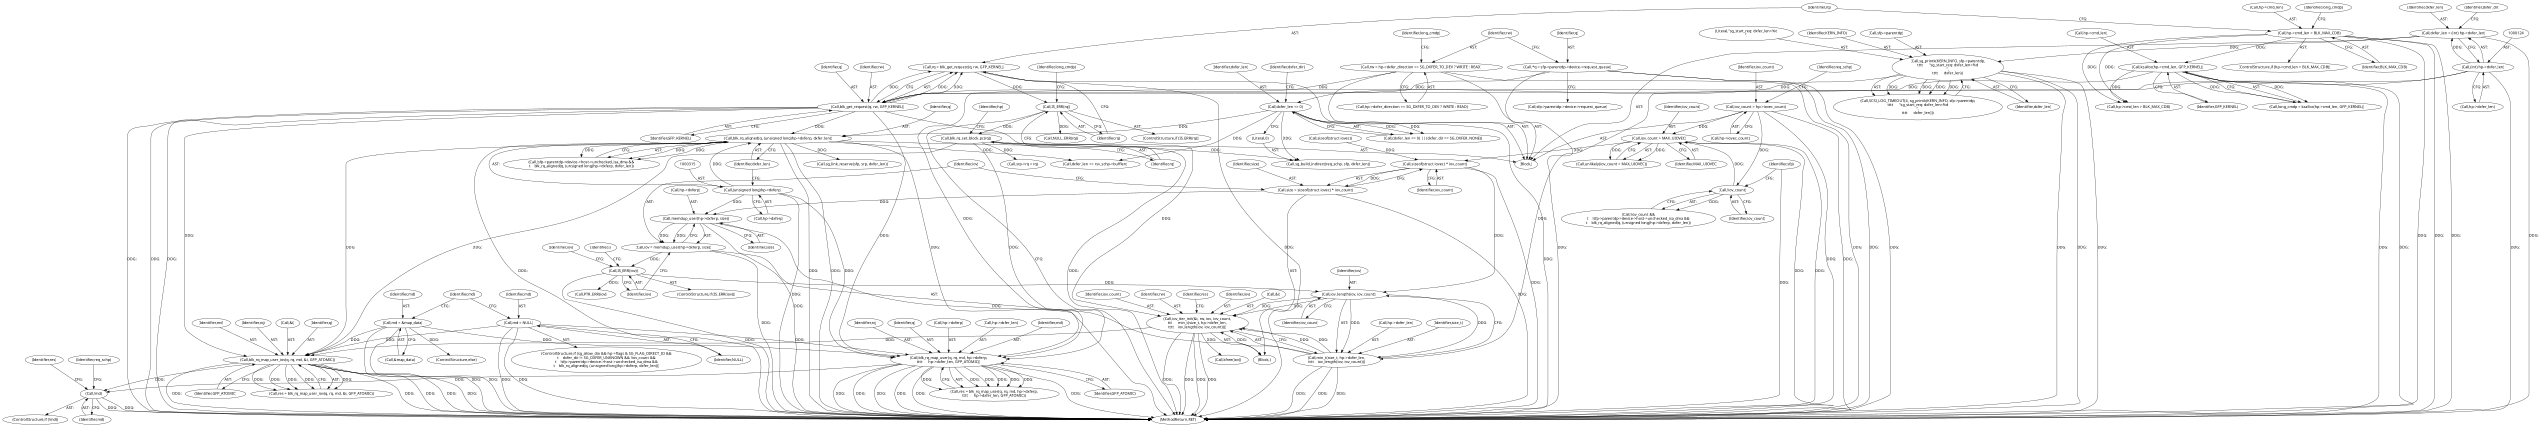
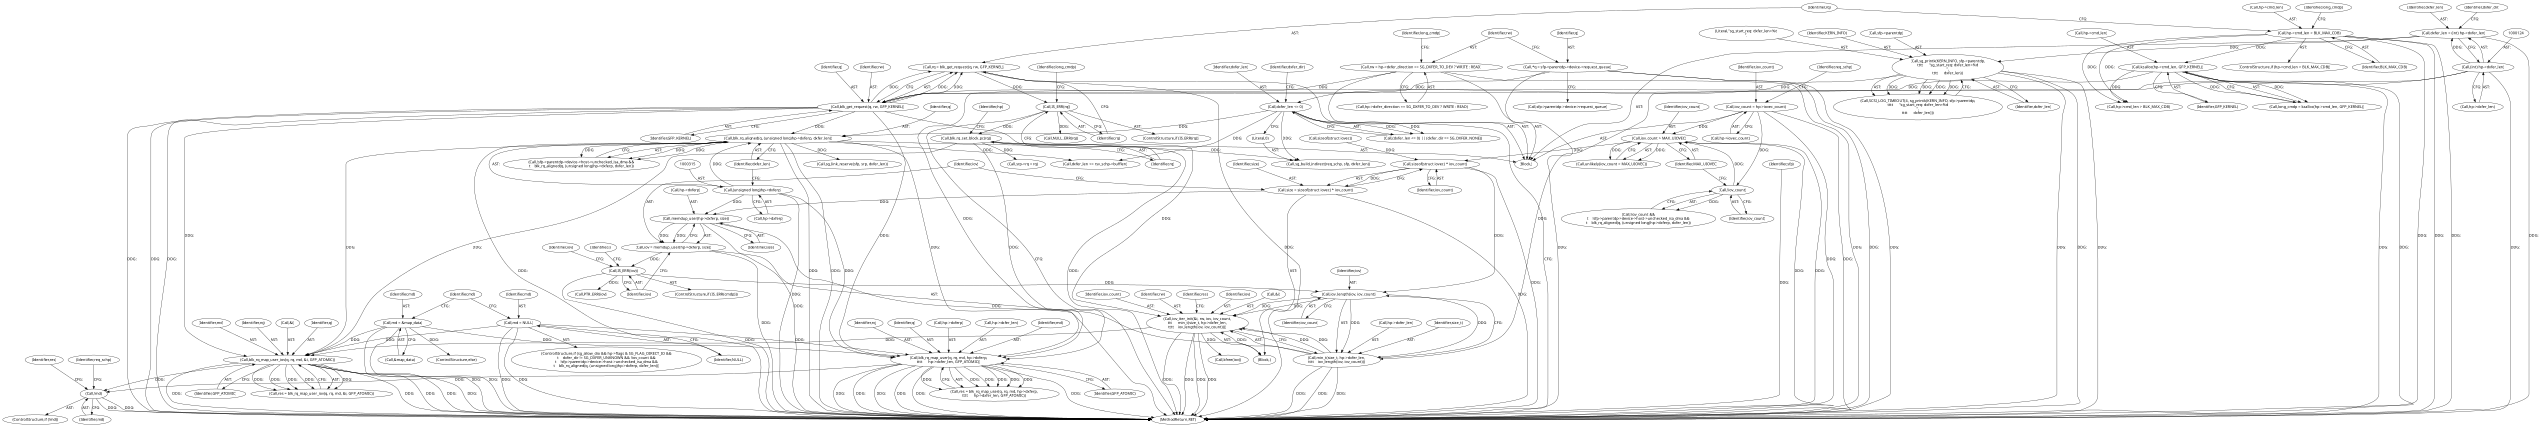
(1763, 178) -> (1713, 177)
(1549, 259) -> (1549, 259)
(706, 294) -> (706, 294)
